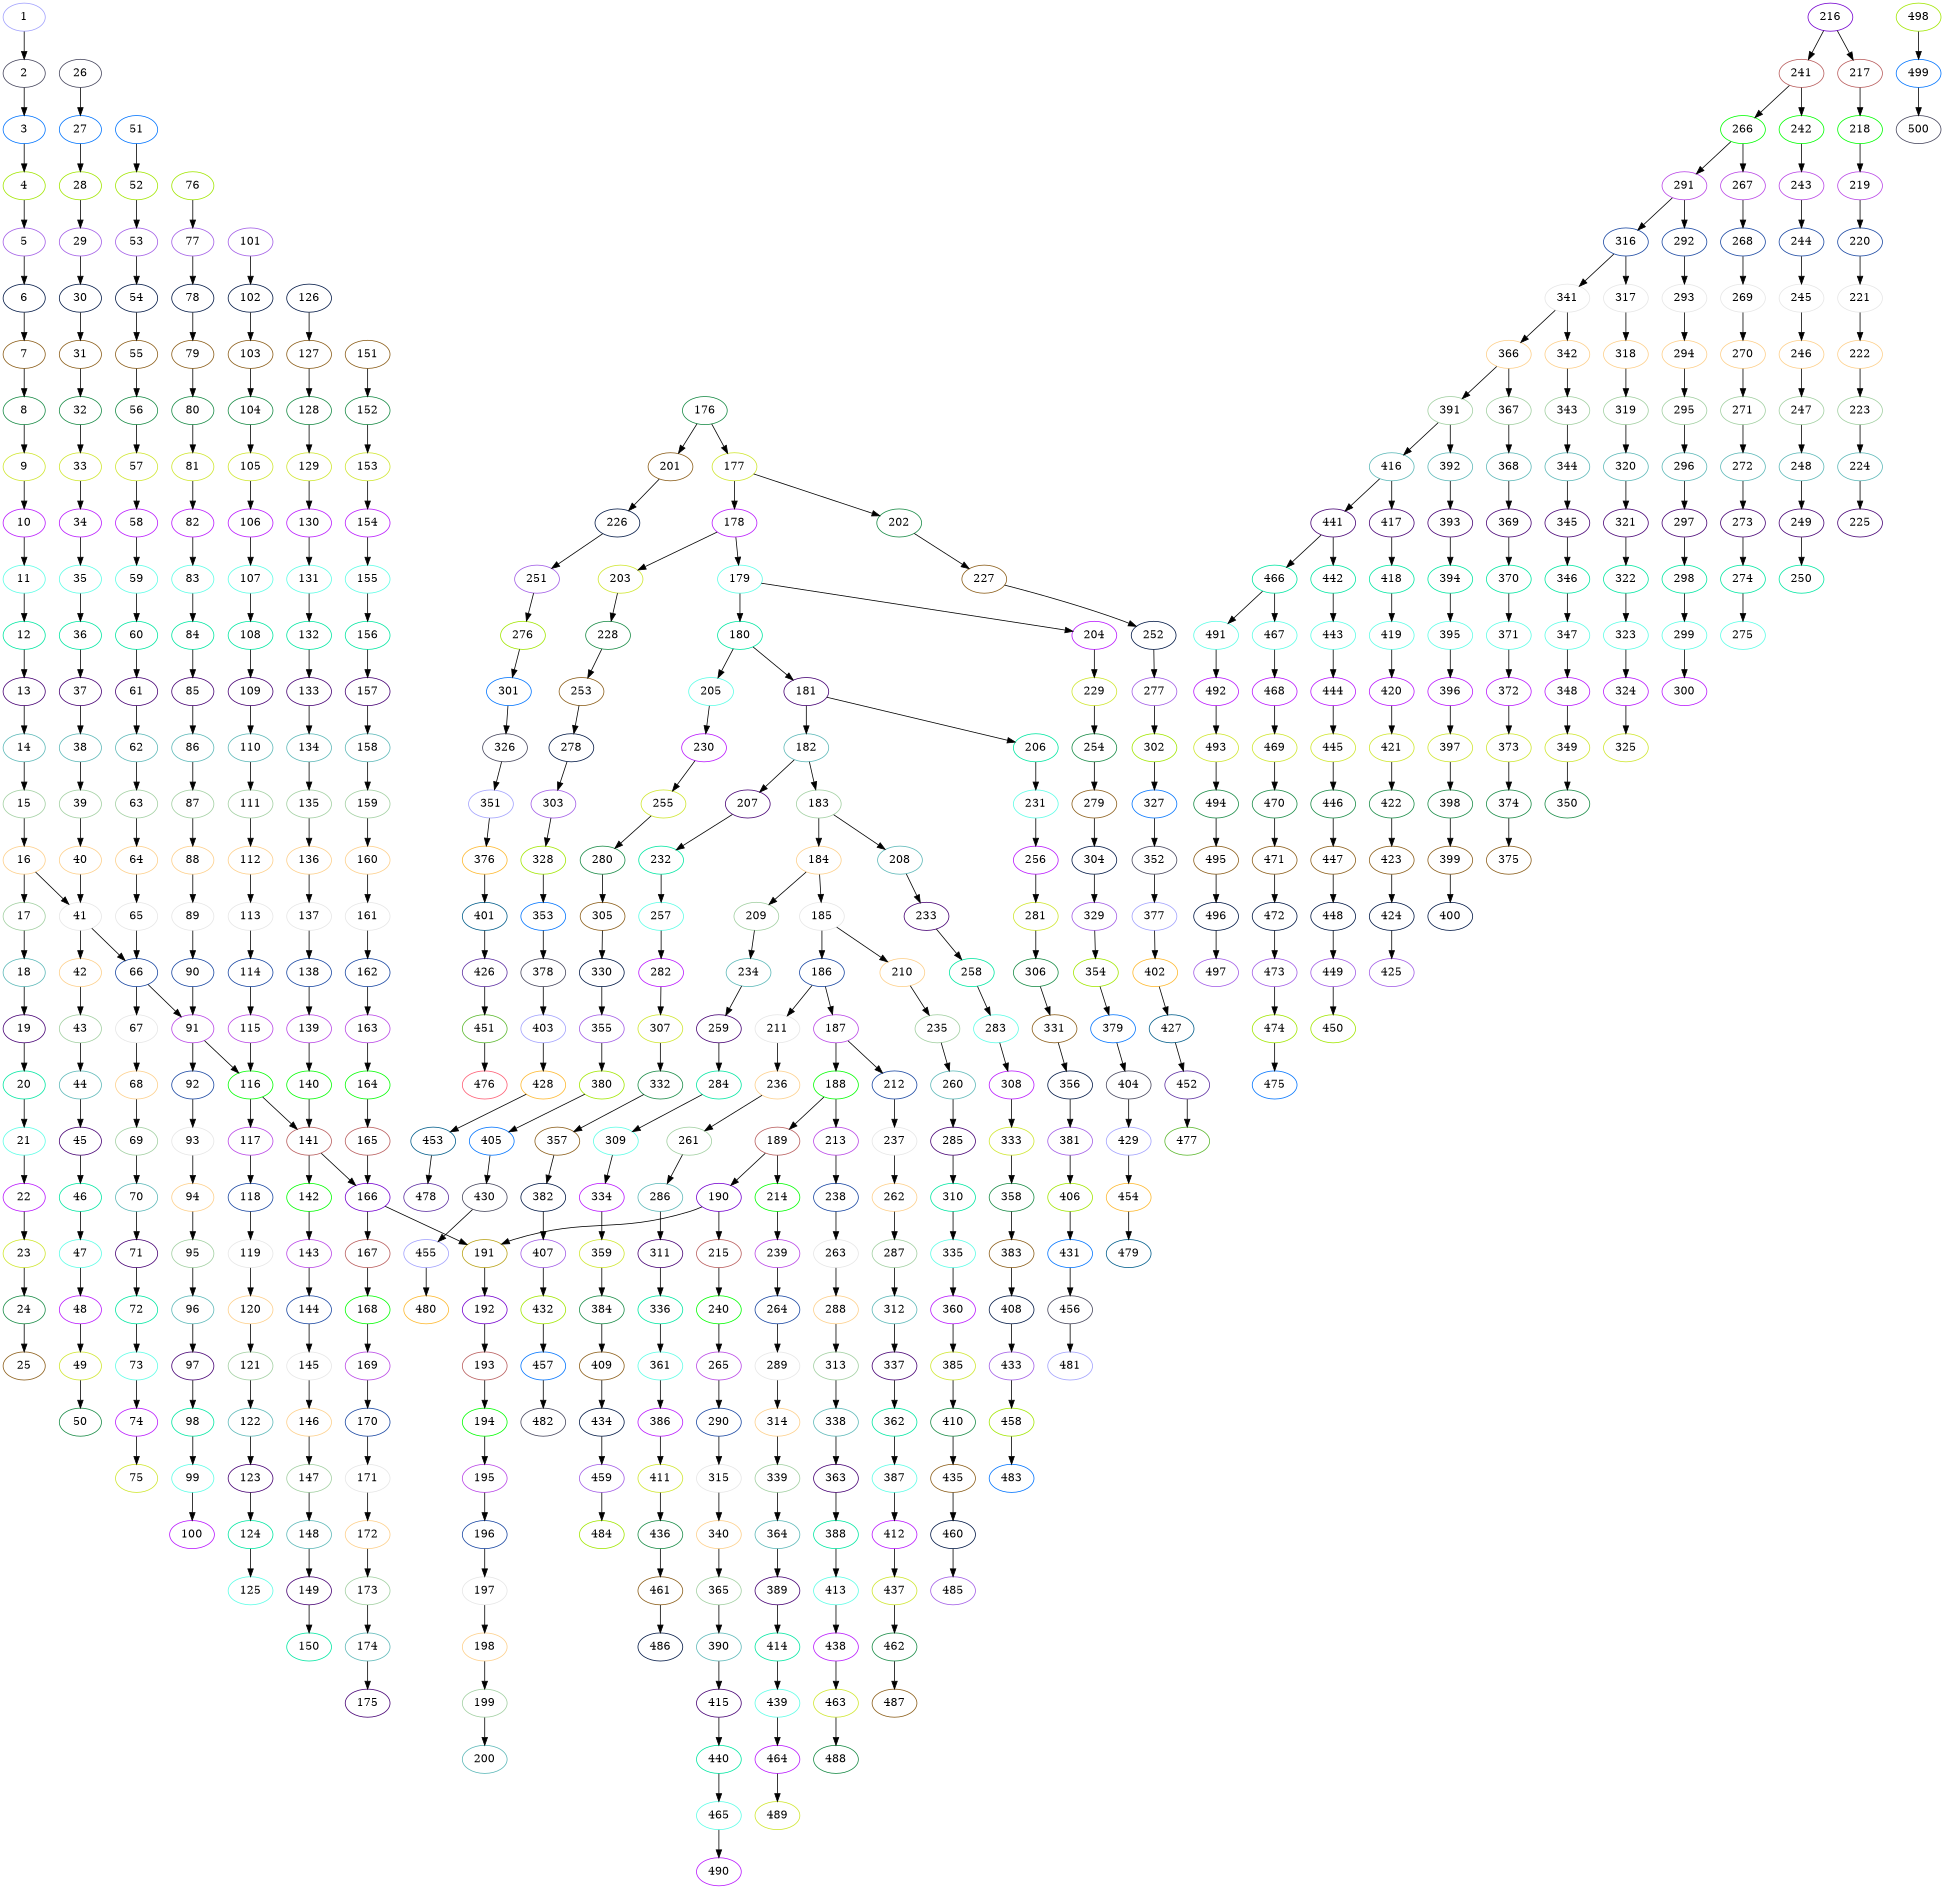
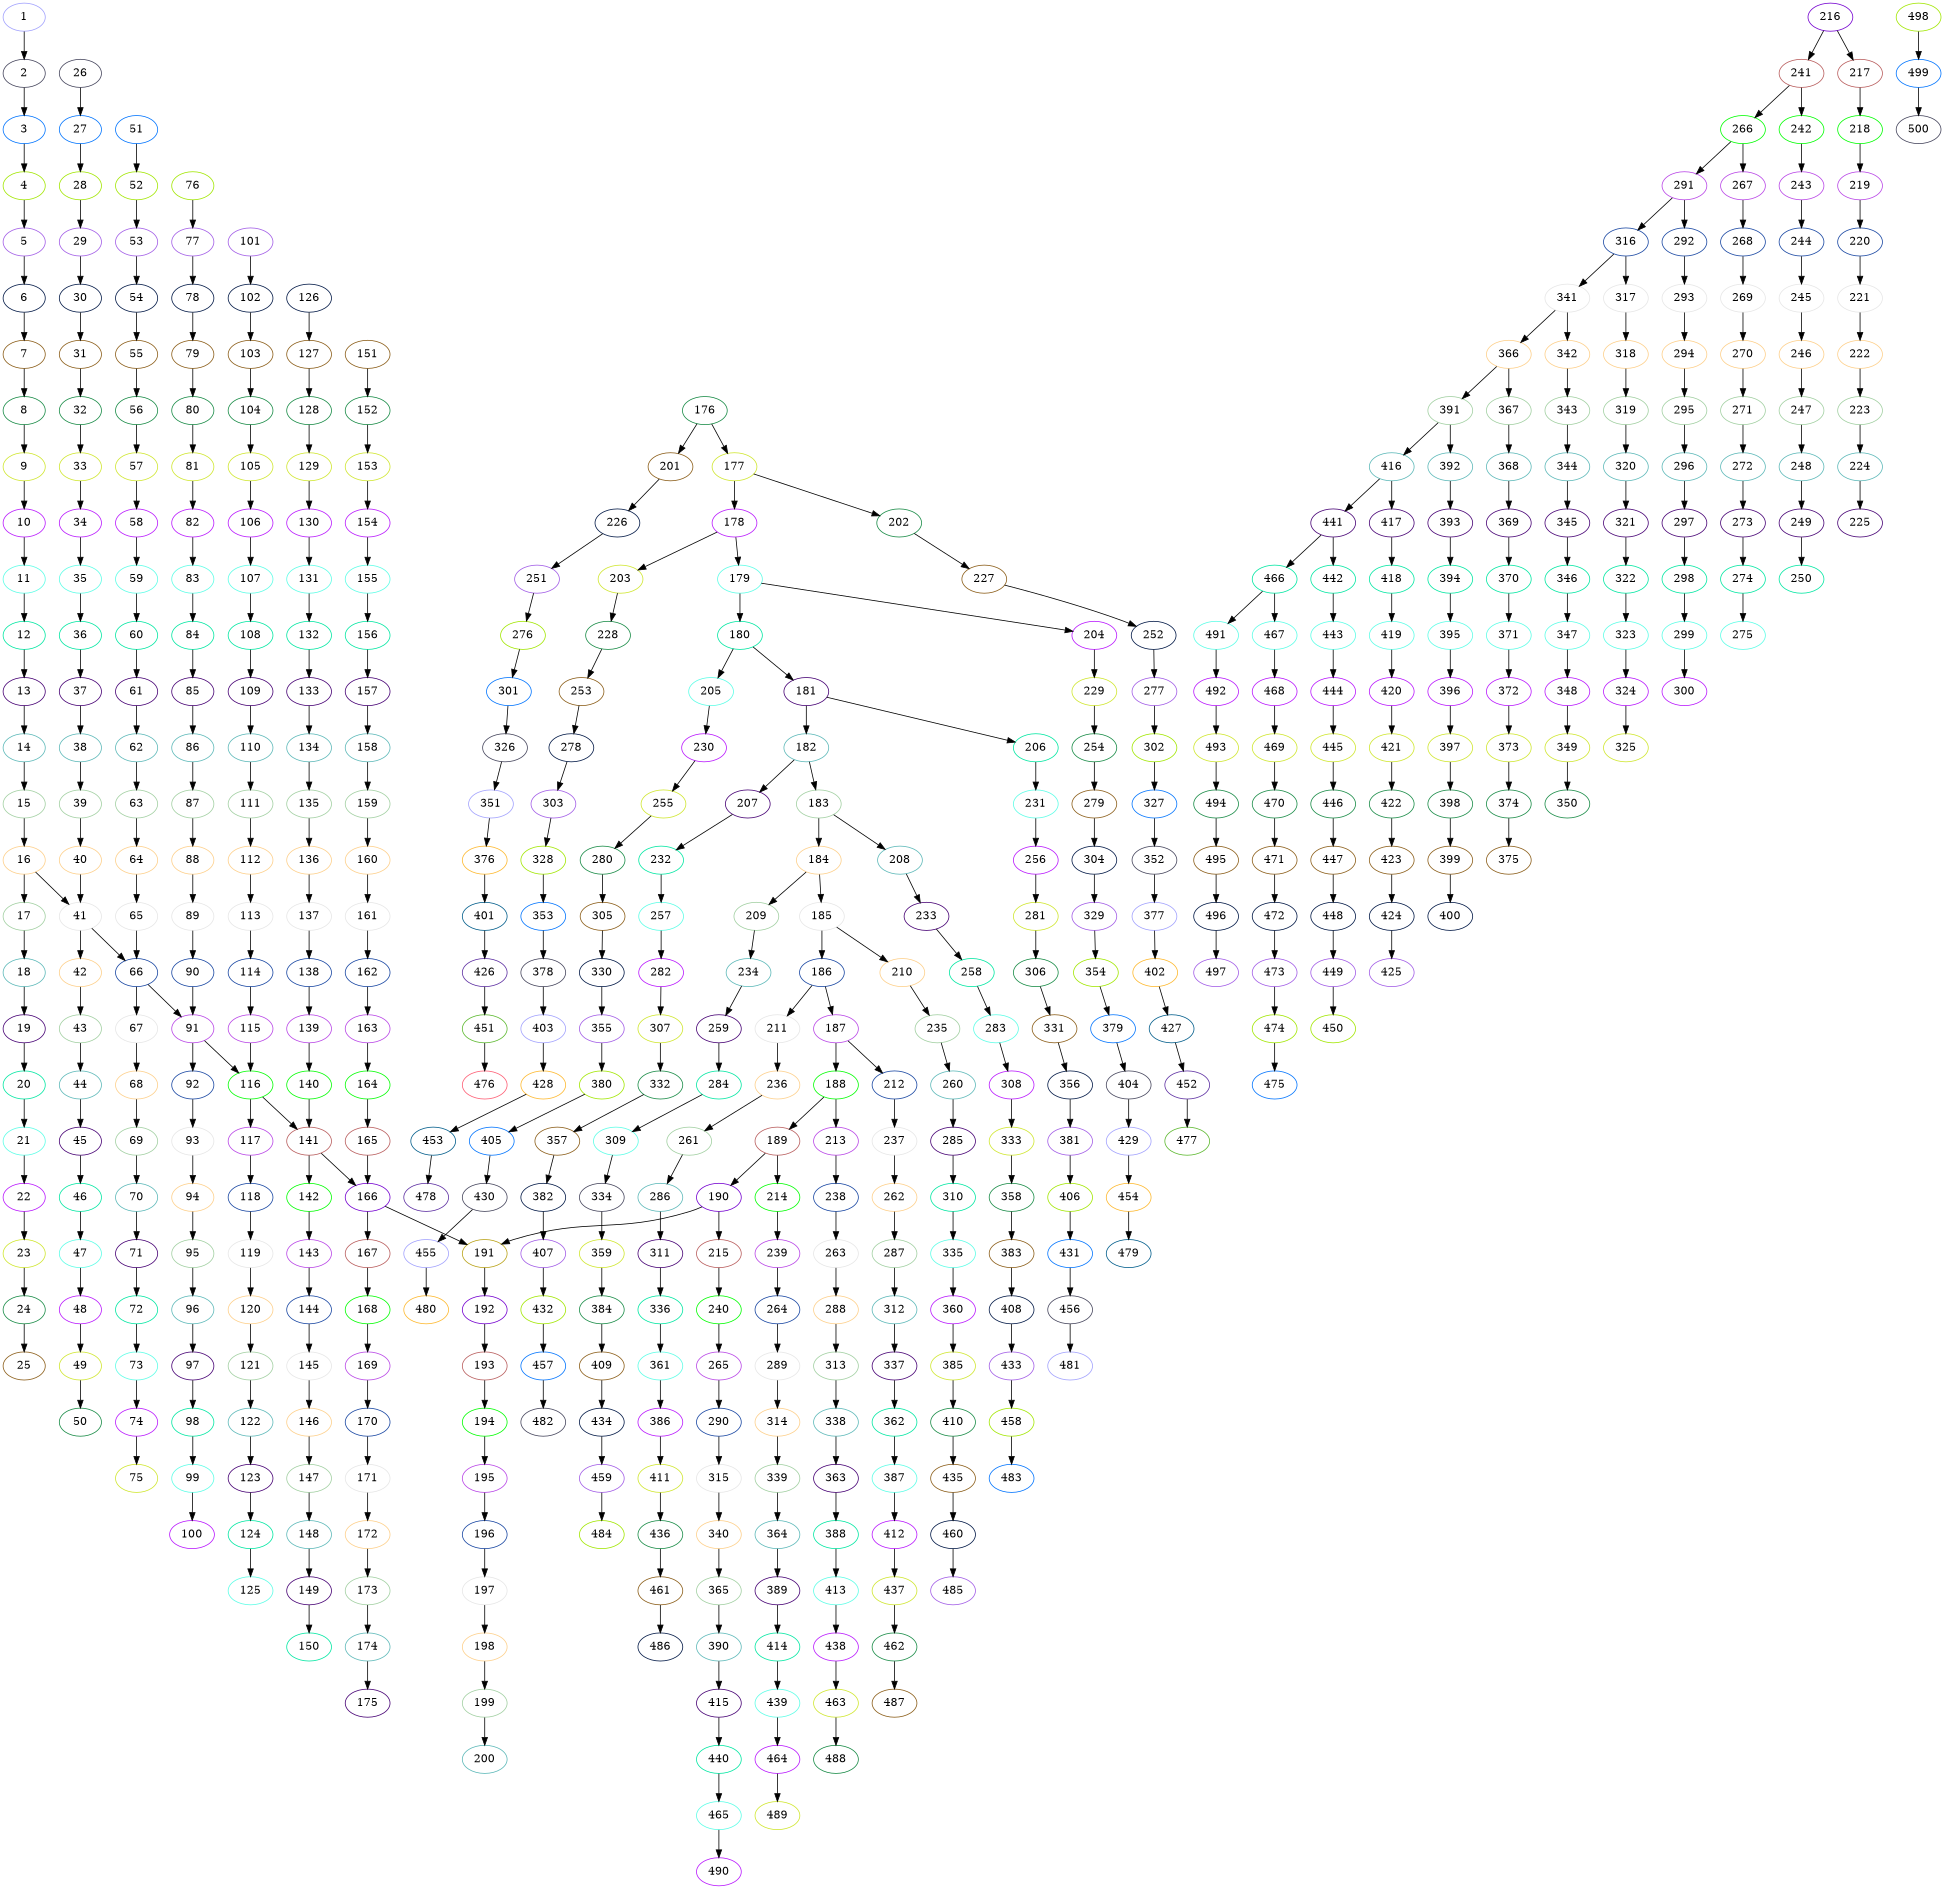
(602, 1197) -> (602, 1197)
